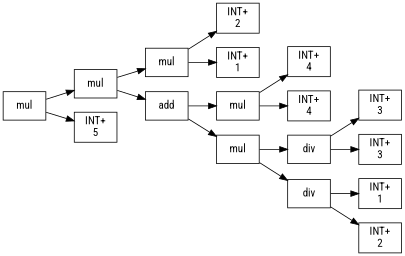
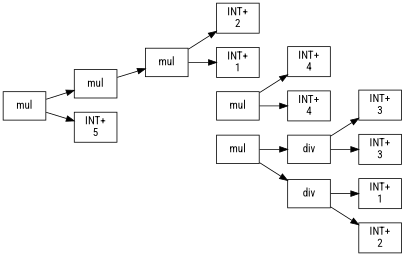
(167, 106) -> none
